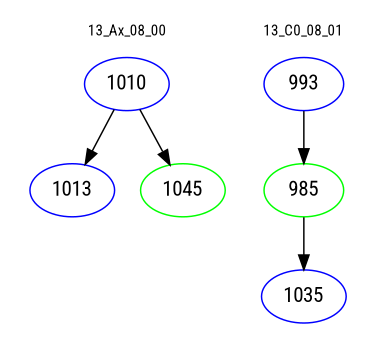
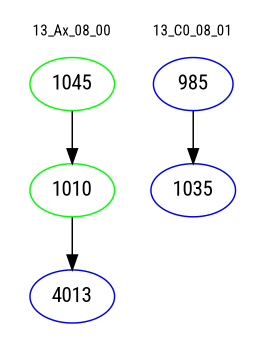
(127, 84) -> (72, 190)
(304, 84) -> none
(151, 131) -> (72, 130)
(72, 190) -> (72, 296)
(304, 190) -> (193, 84)
